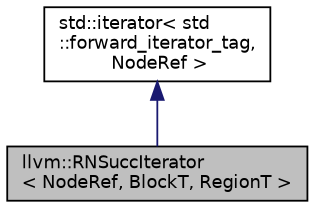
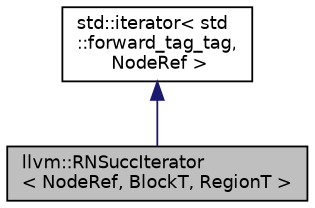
(157, 44) -> (157, 44)
